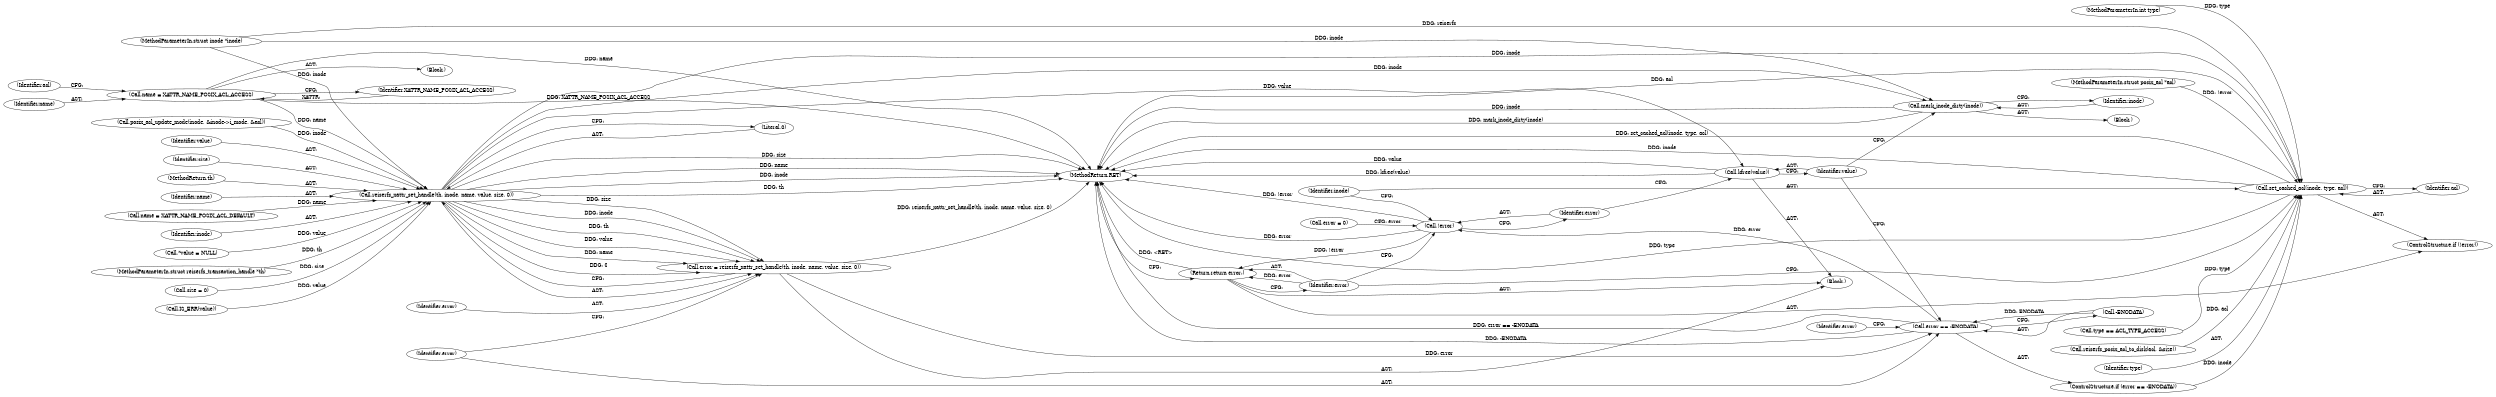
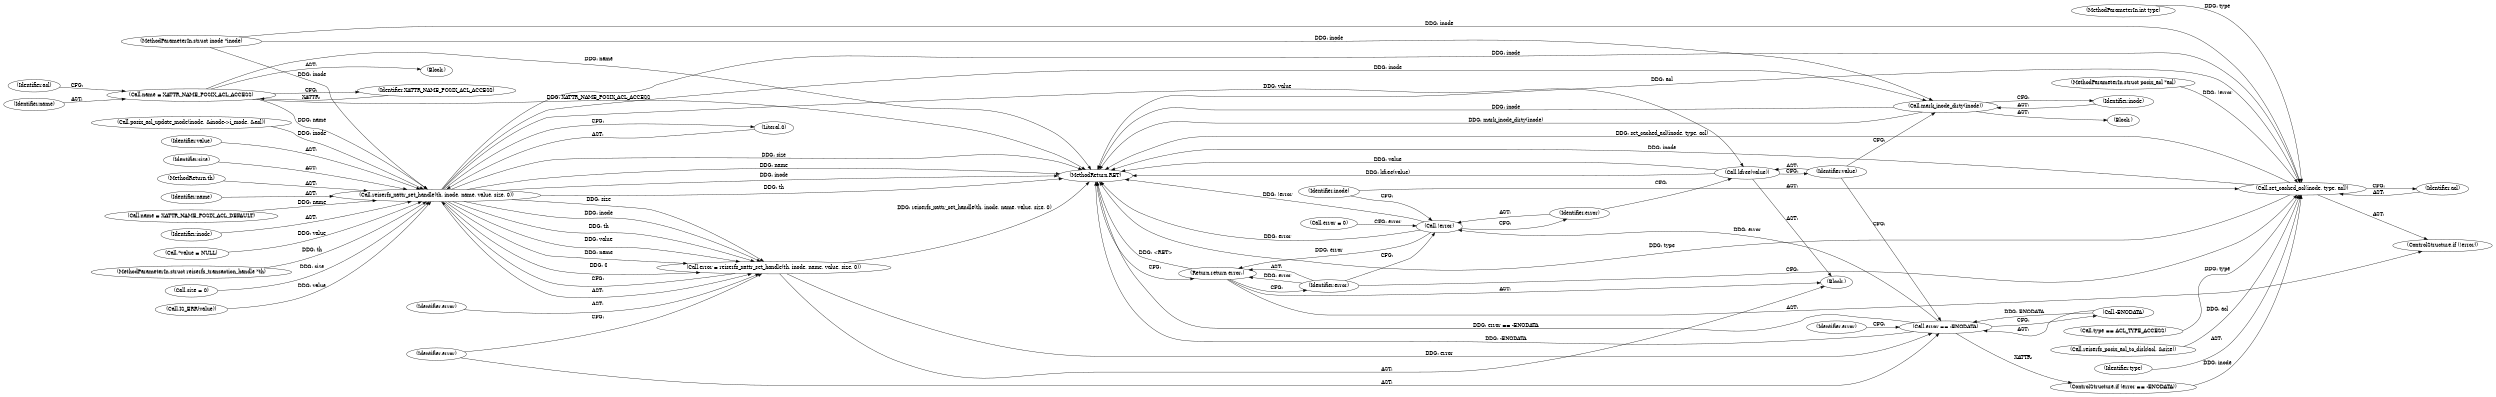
(1439, 24) -> (1439, 24)
(1329, 251) -> (1329, 251)
(2024, 358) -> (2024, 358)
